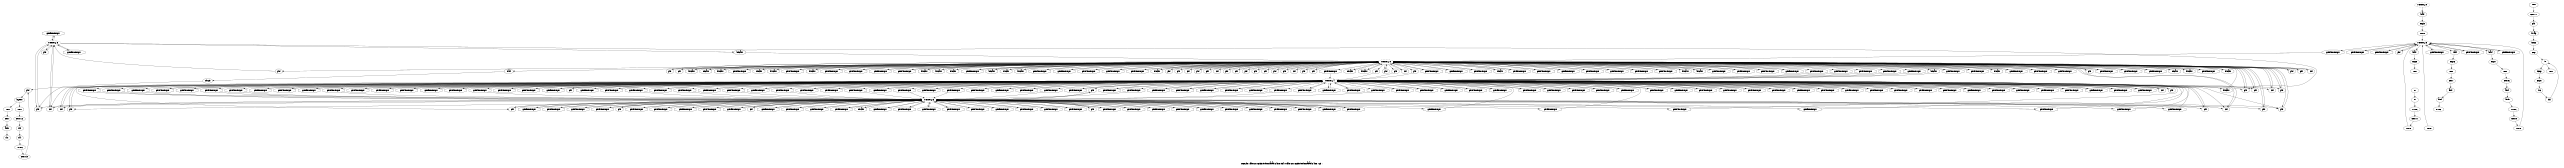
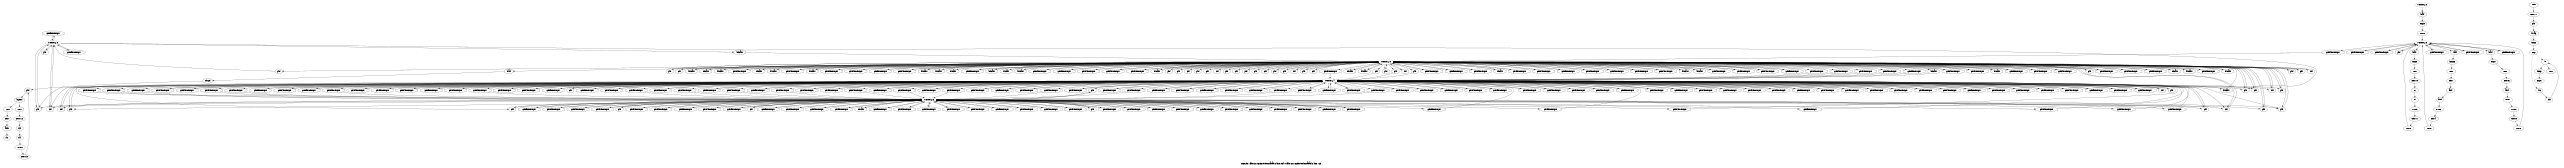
(2452, 62) -> (2452, 62)
none -> (2415, 81)
(2539, 85) -> (2531, 72)
(2508, 100) -> (2508, 100)
none -> (2433, 119)
